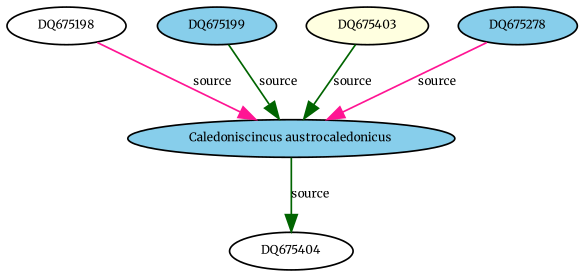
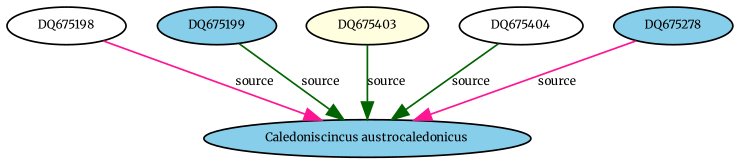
(291, 186) -> (452, 77)
